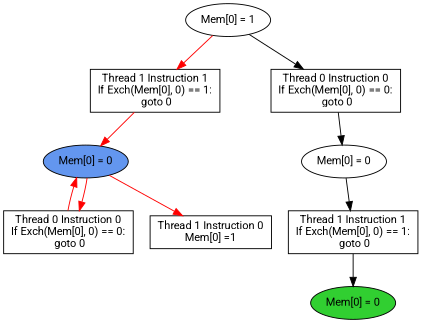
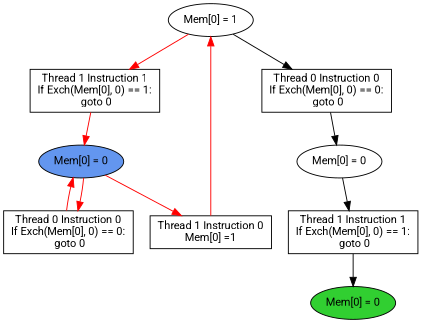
none -> (211, 131)
